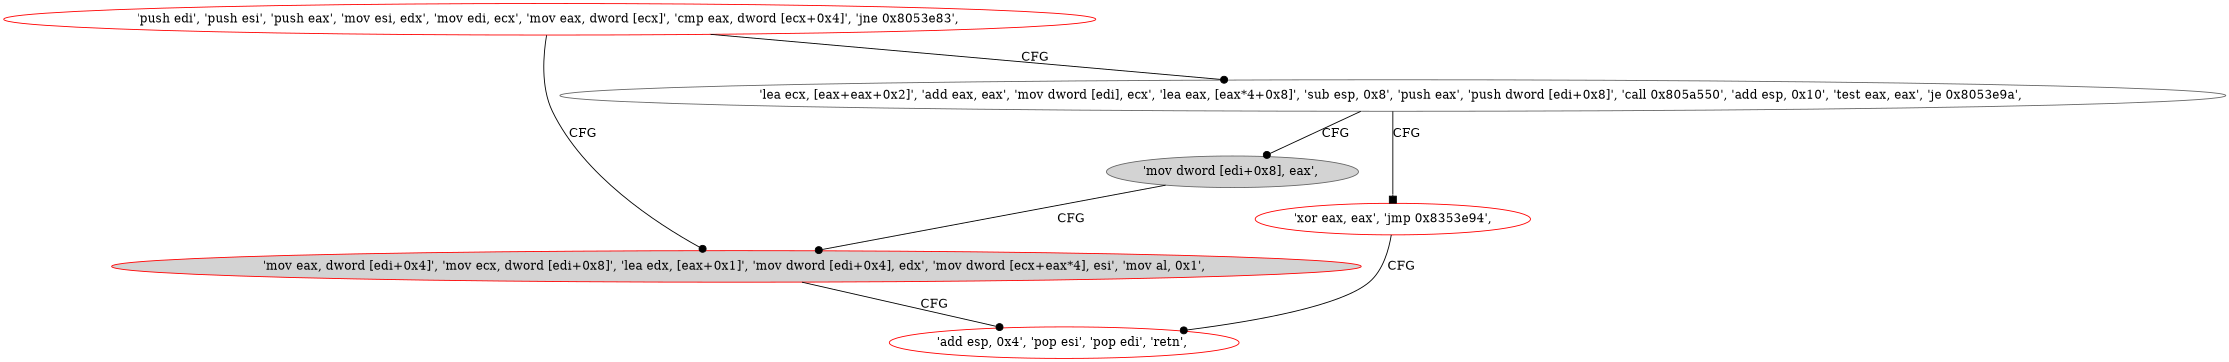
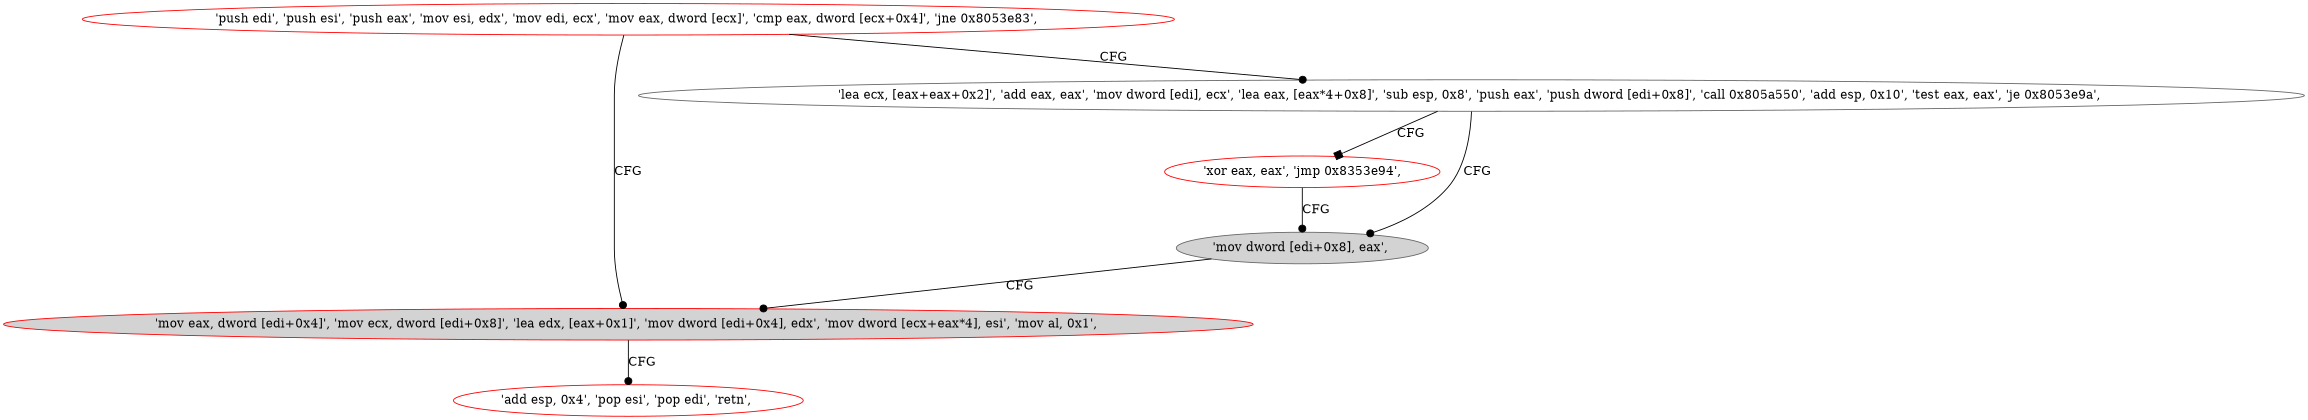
(1307, 308) -> (1302, 206)
